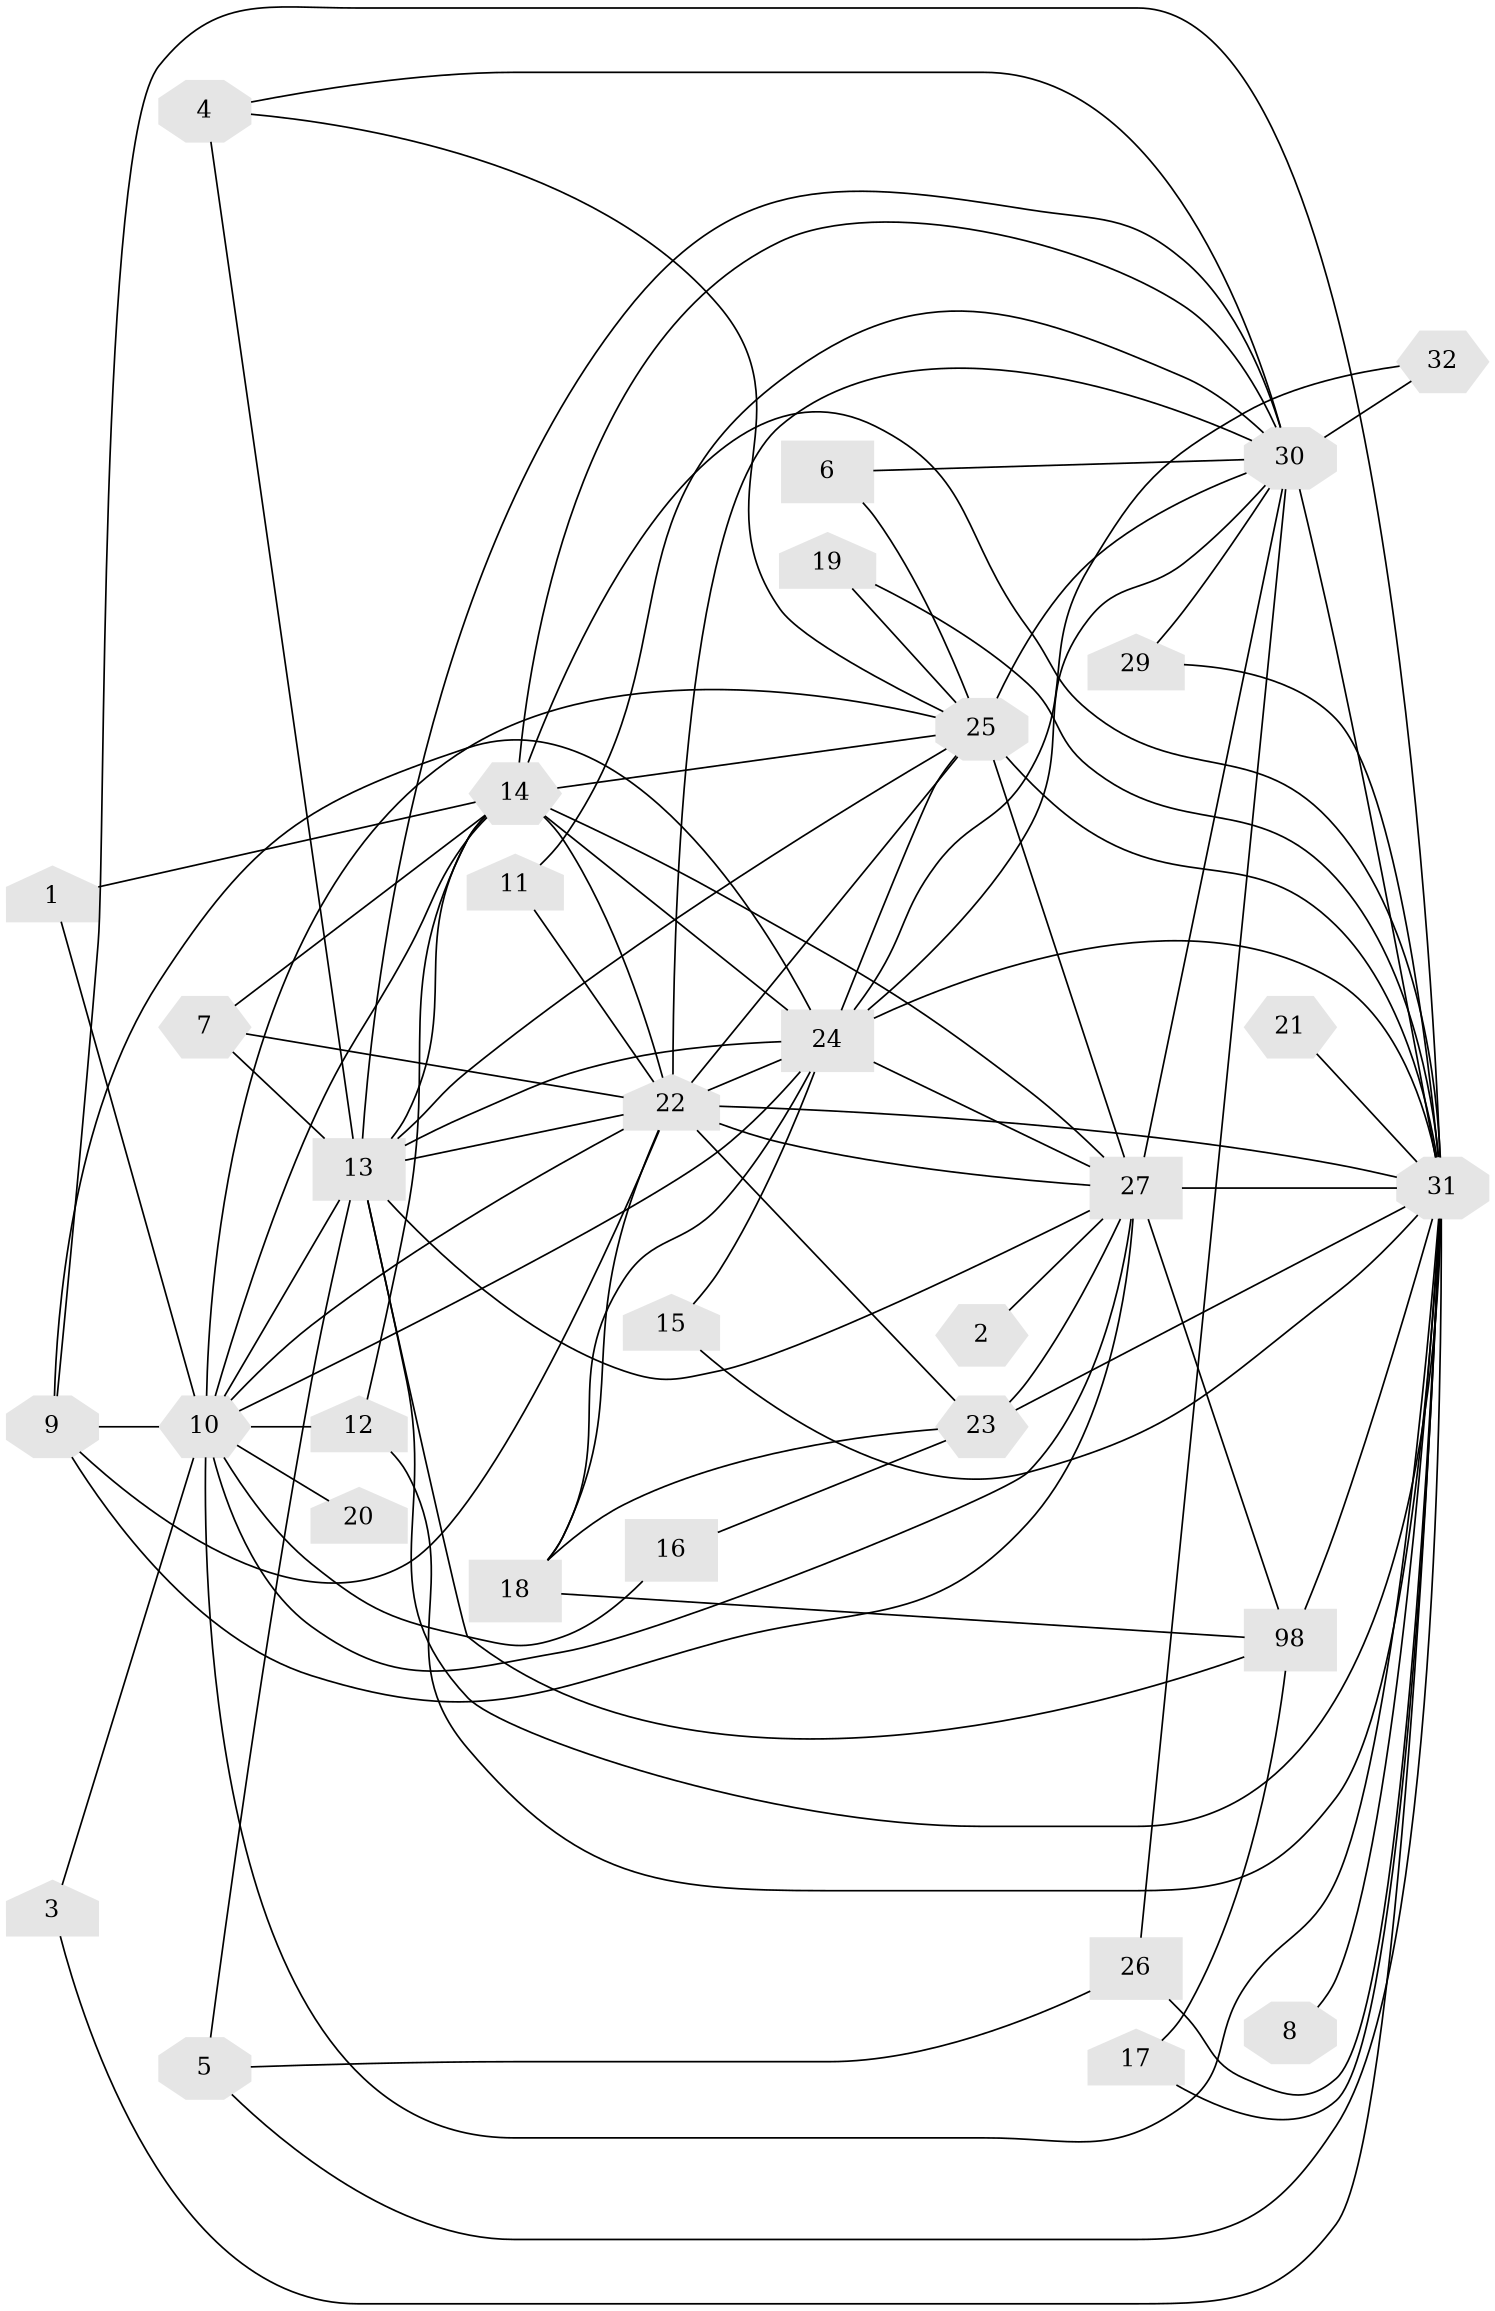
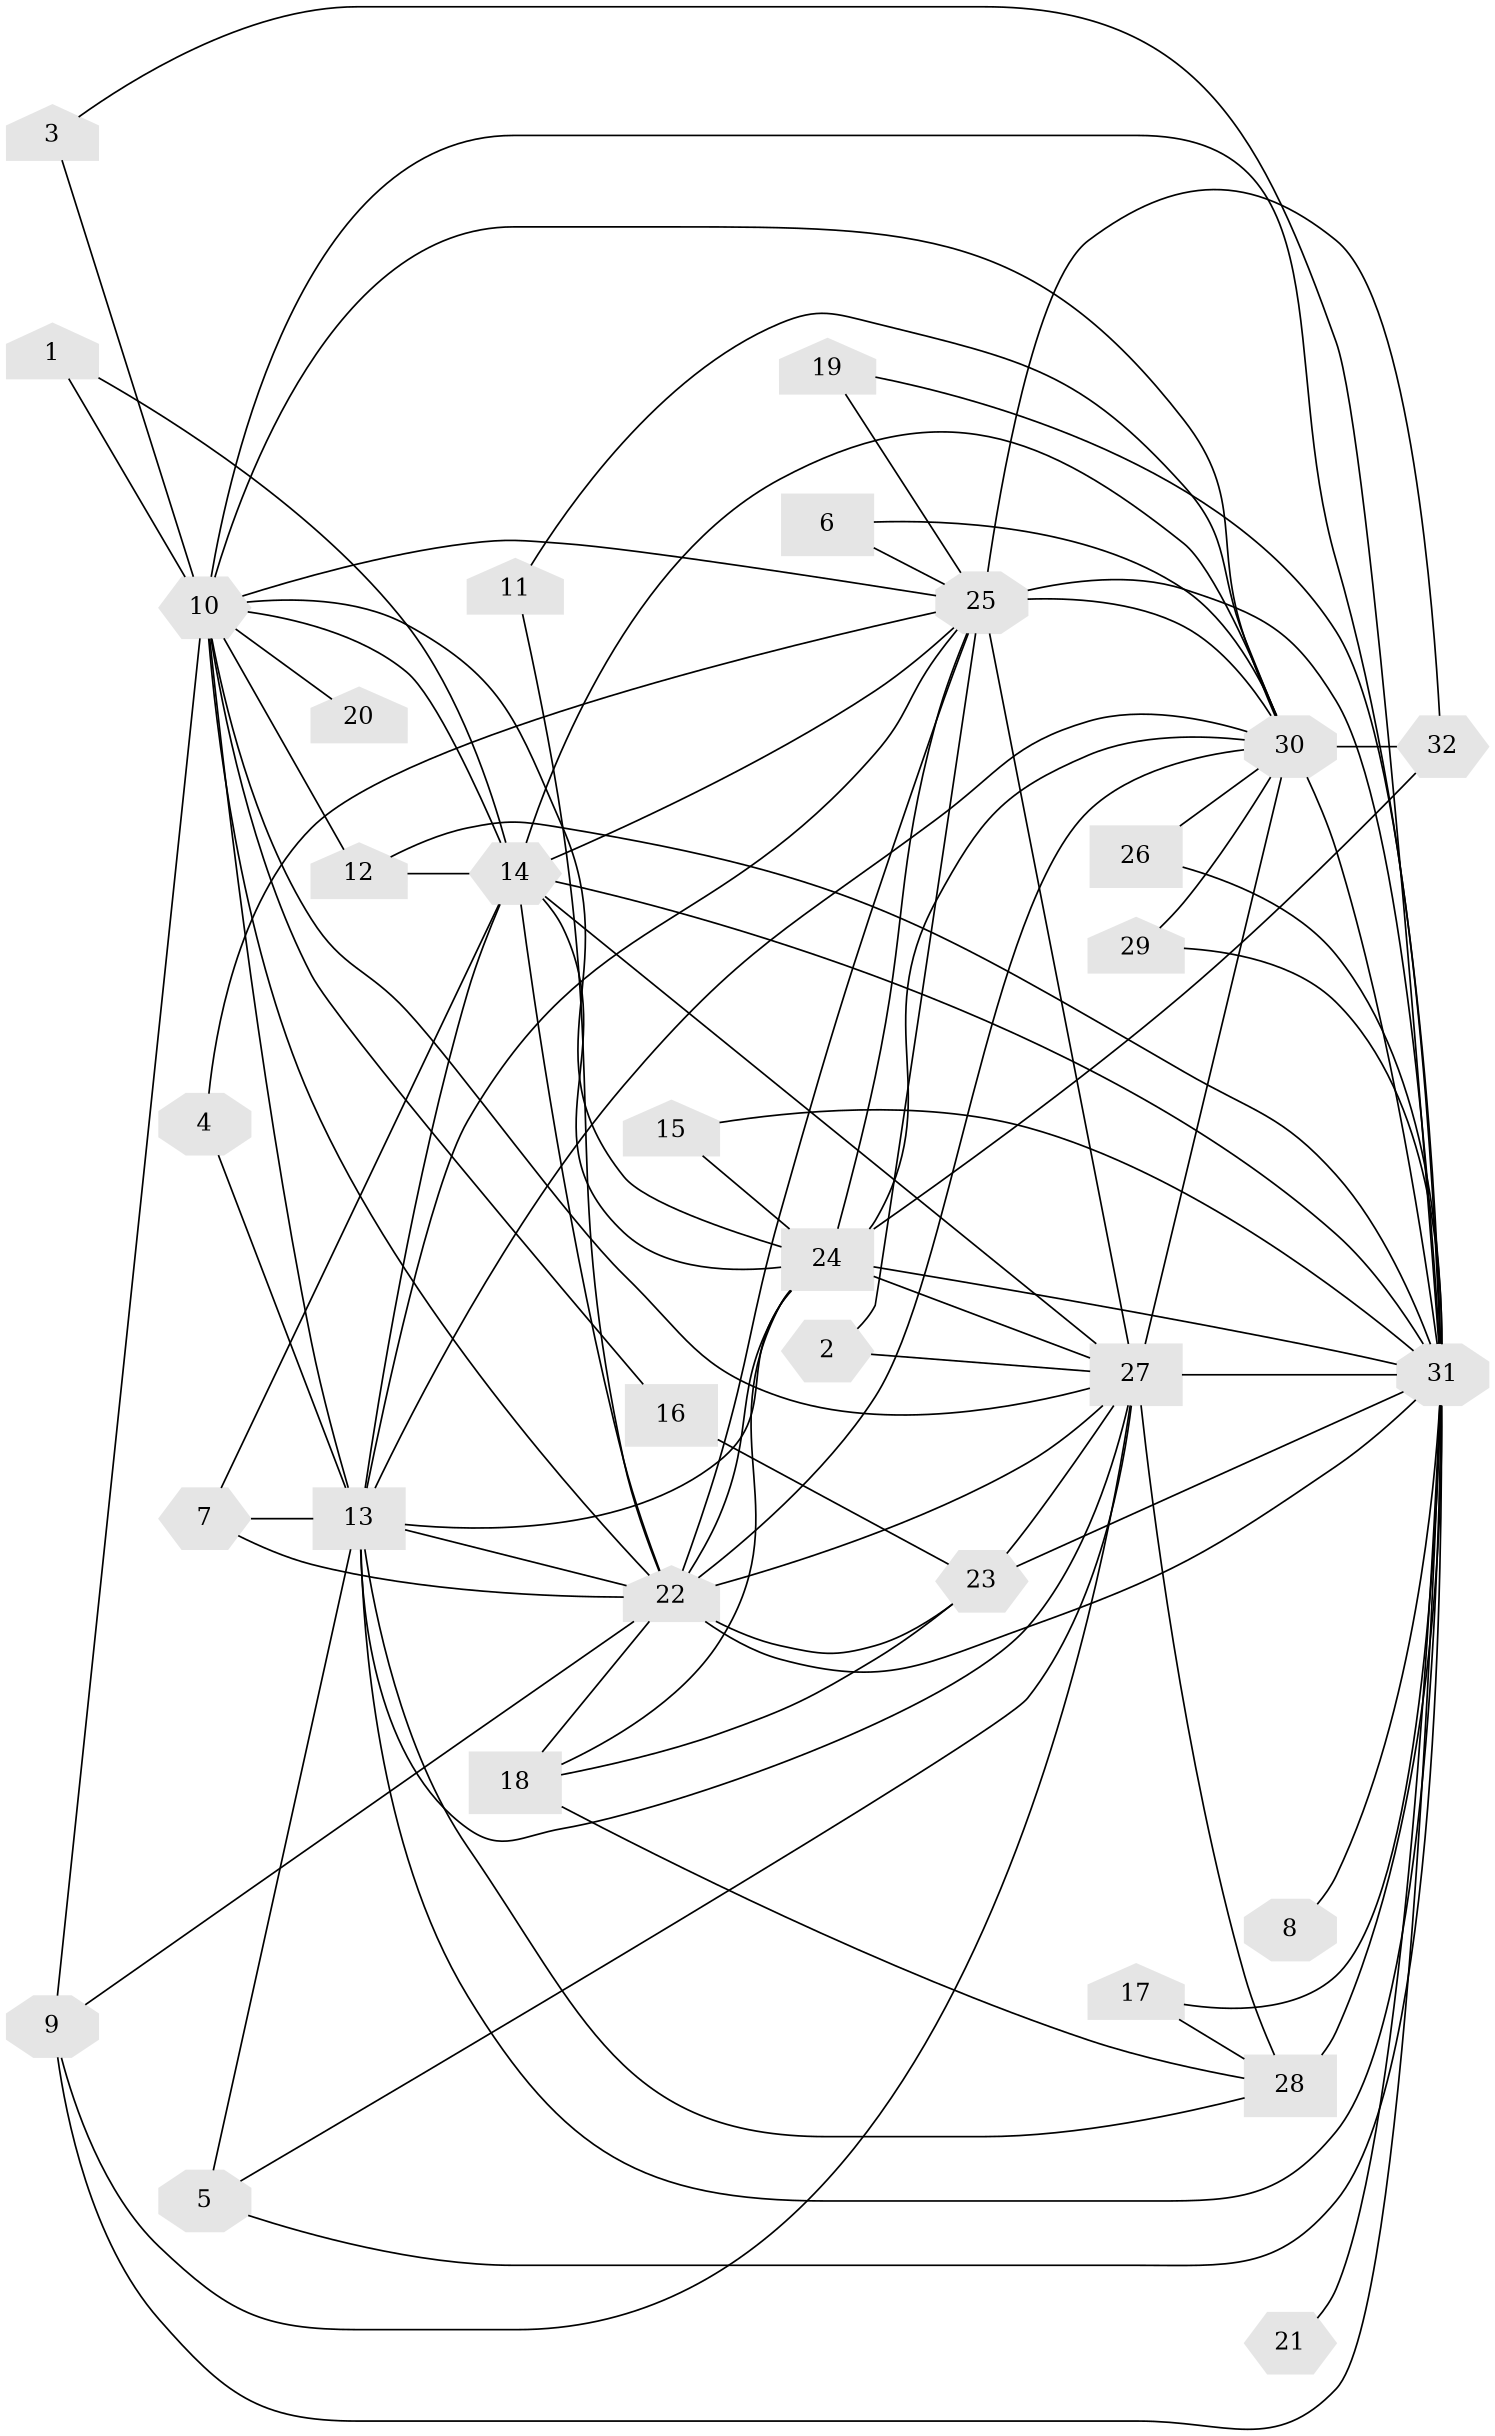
(863, 72) -> (792, 229)
none -> (1306, 219)
(329, 805) -> none
none -> (924, 984)
(1290, 1640) -> (1290, 2086)
(676, 2062) -> (772, 1864)
